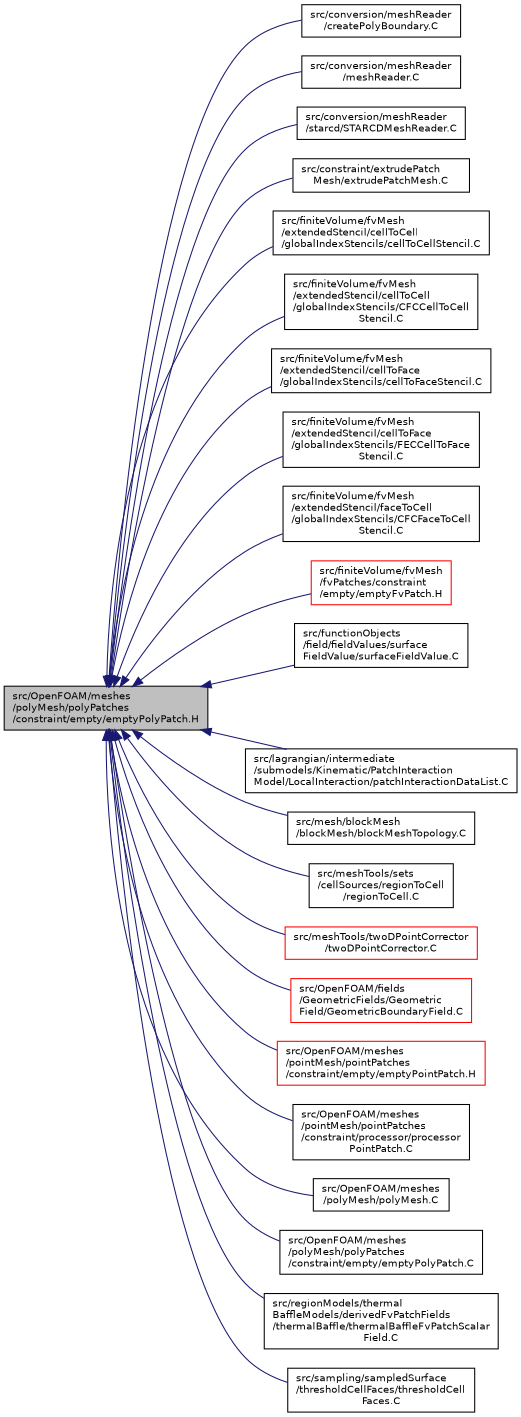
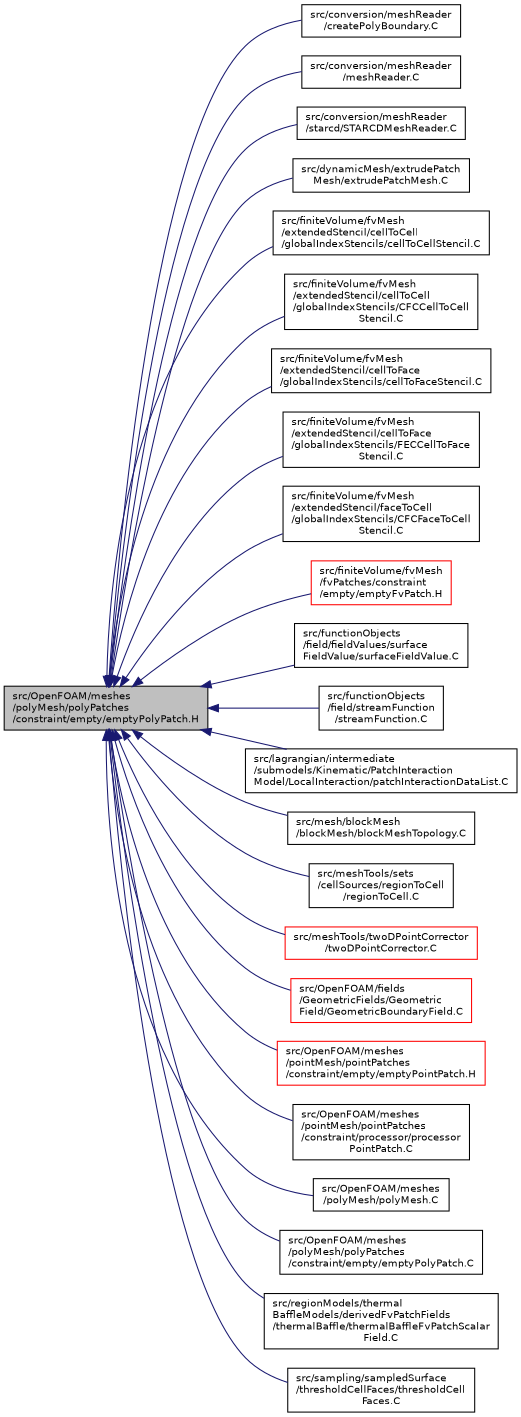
(381, 175) -> (381, 175)
none -> (381, 708)
